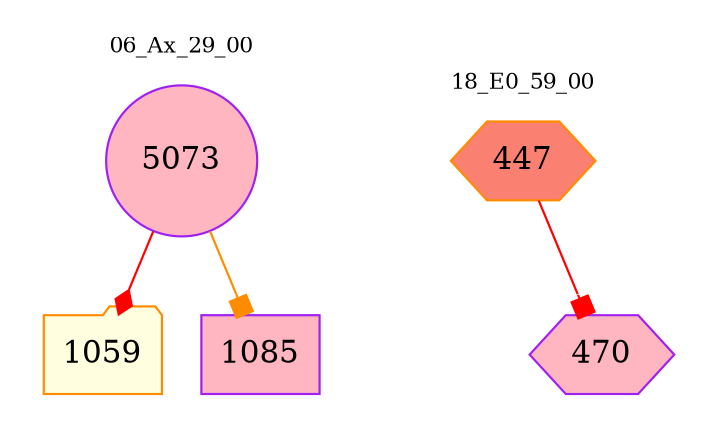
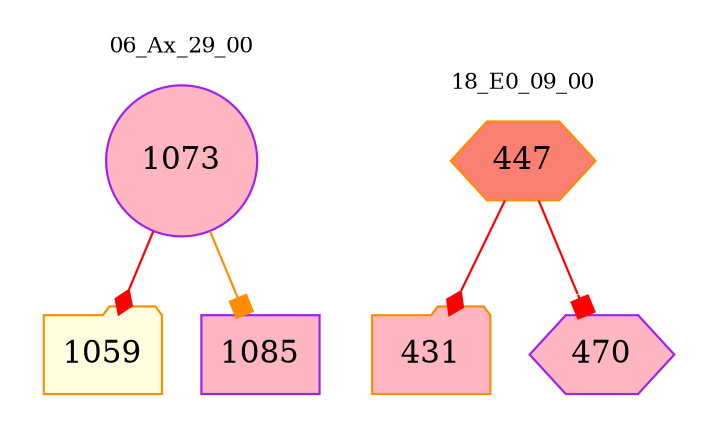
(523, 83) -> (523, 83)
(182, 161) -> (182, 161)
none -> (431, 355)
